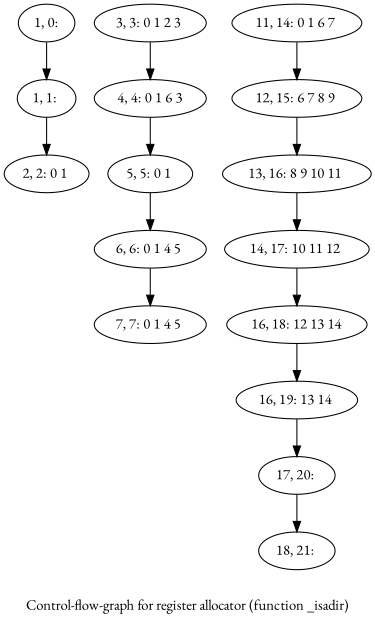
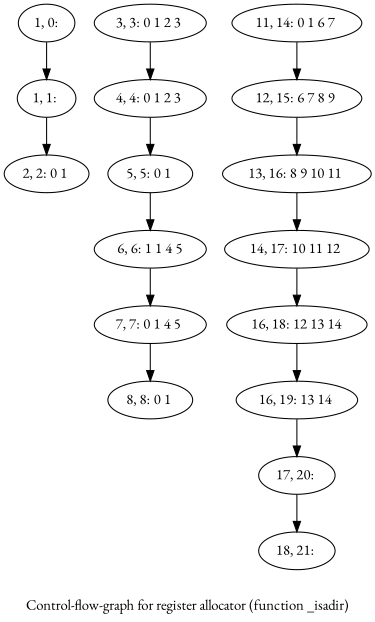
(150, 98) -> (150, 98)
(150, 249) -> (150, 249)
none -> (150, 400)
